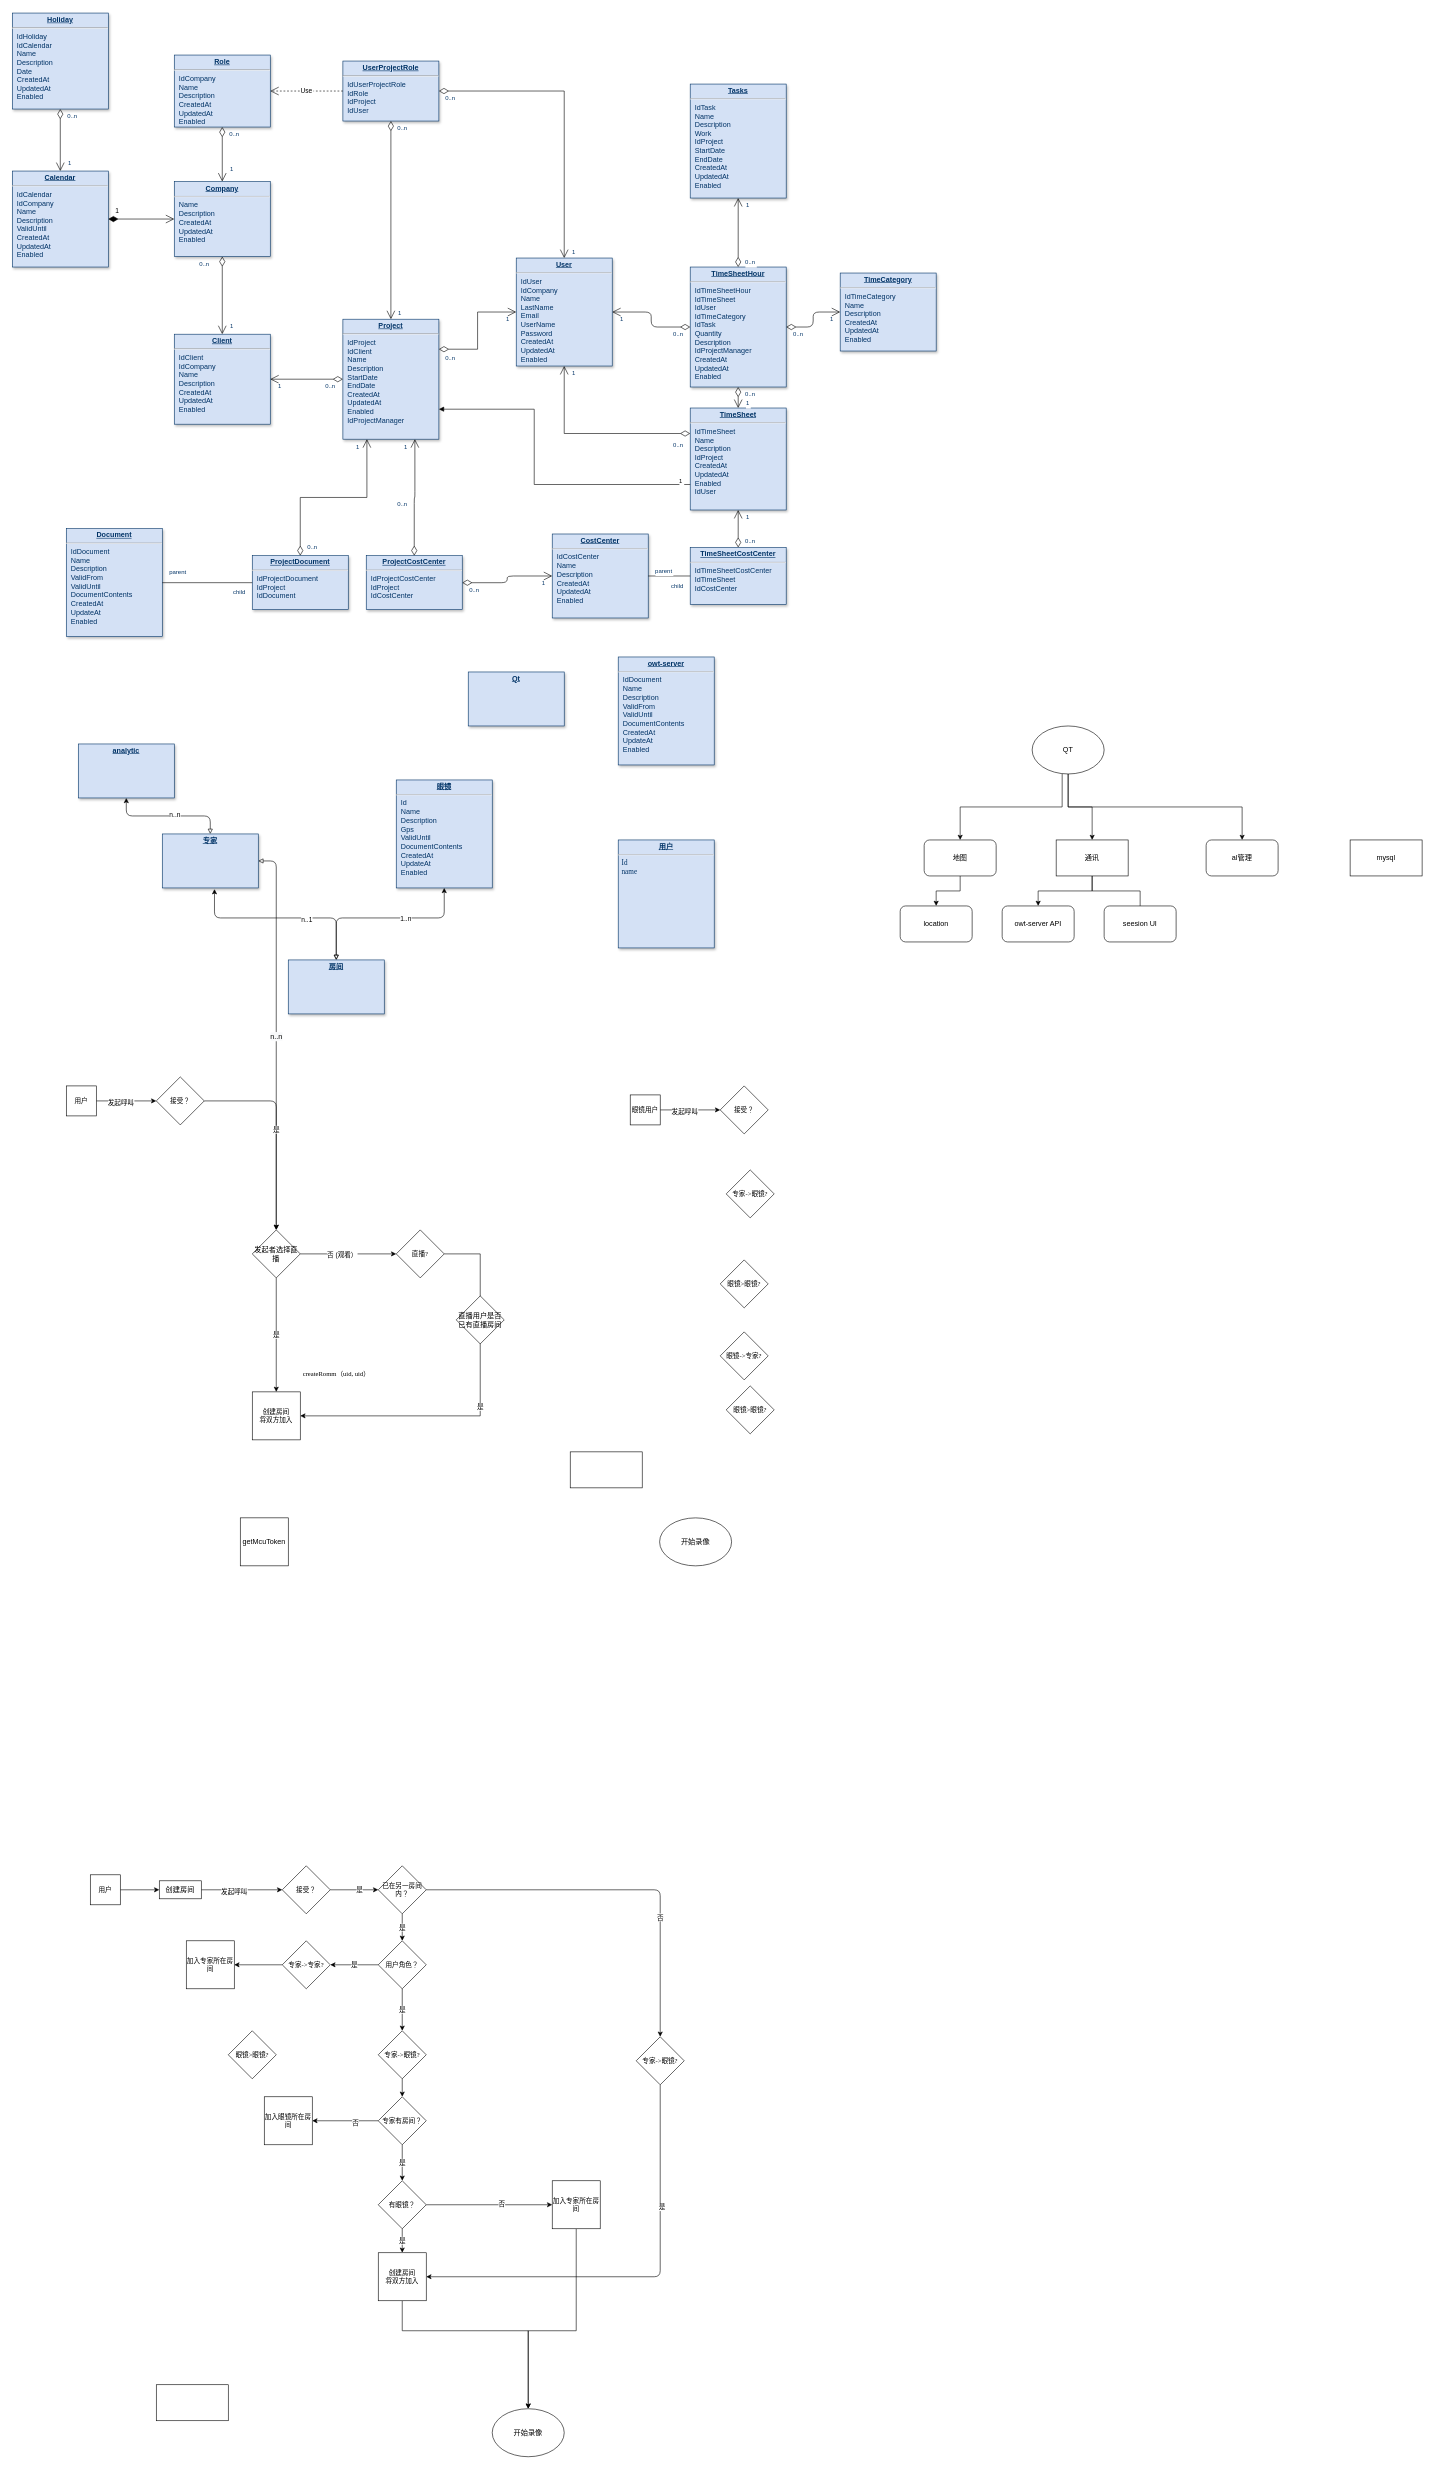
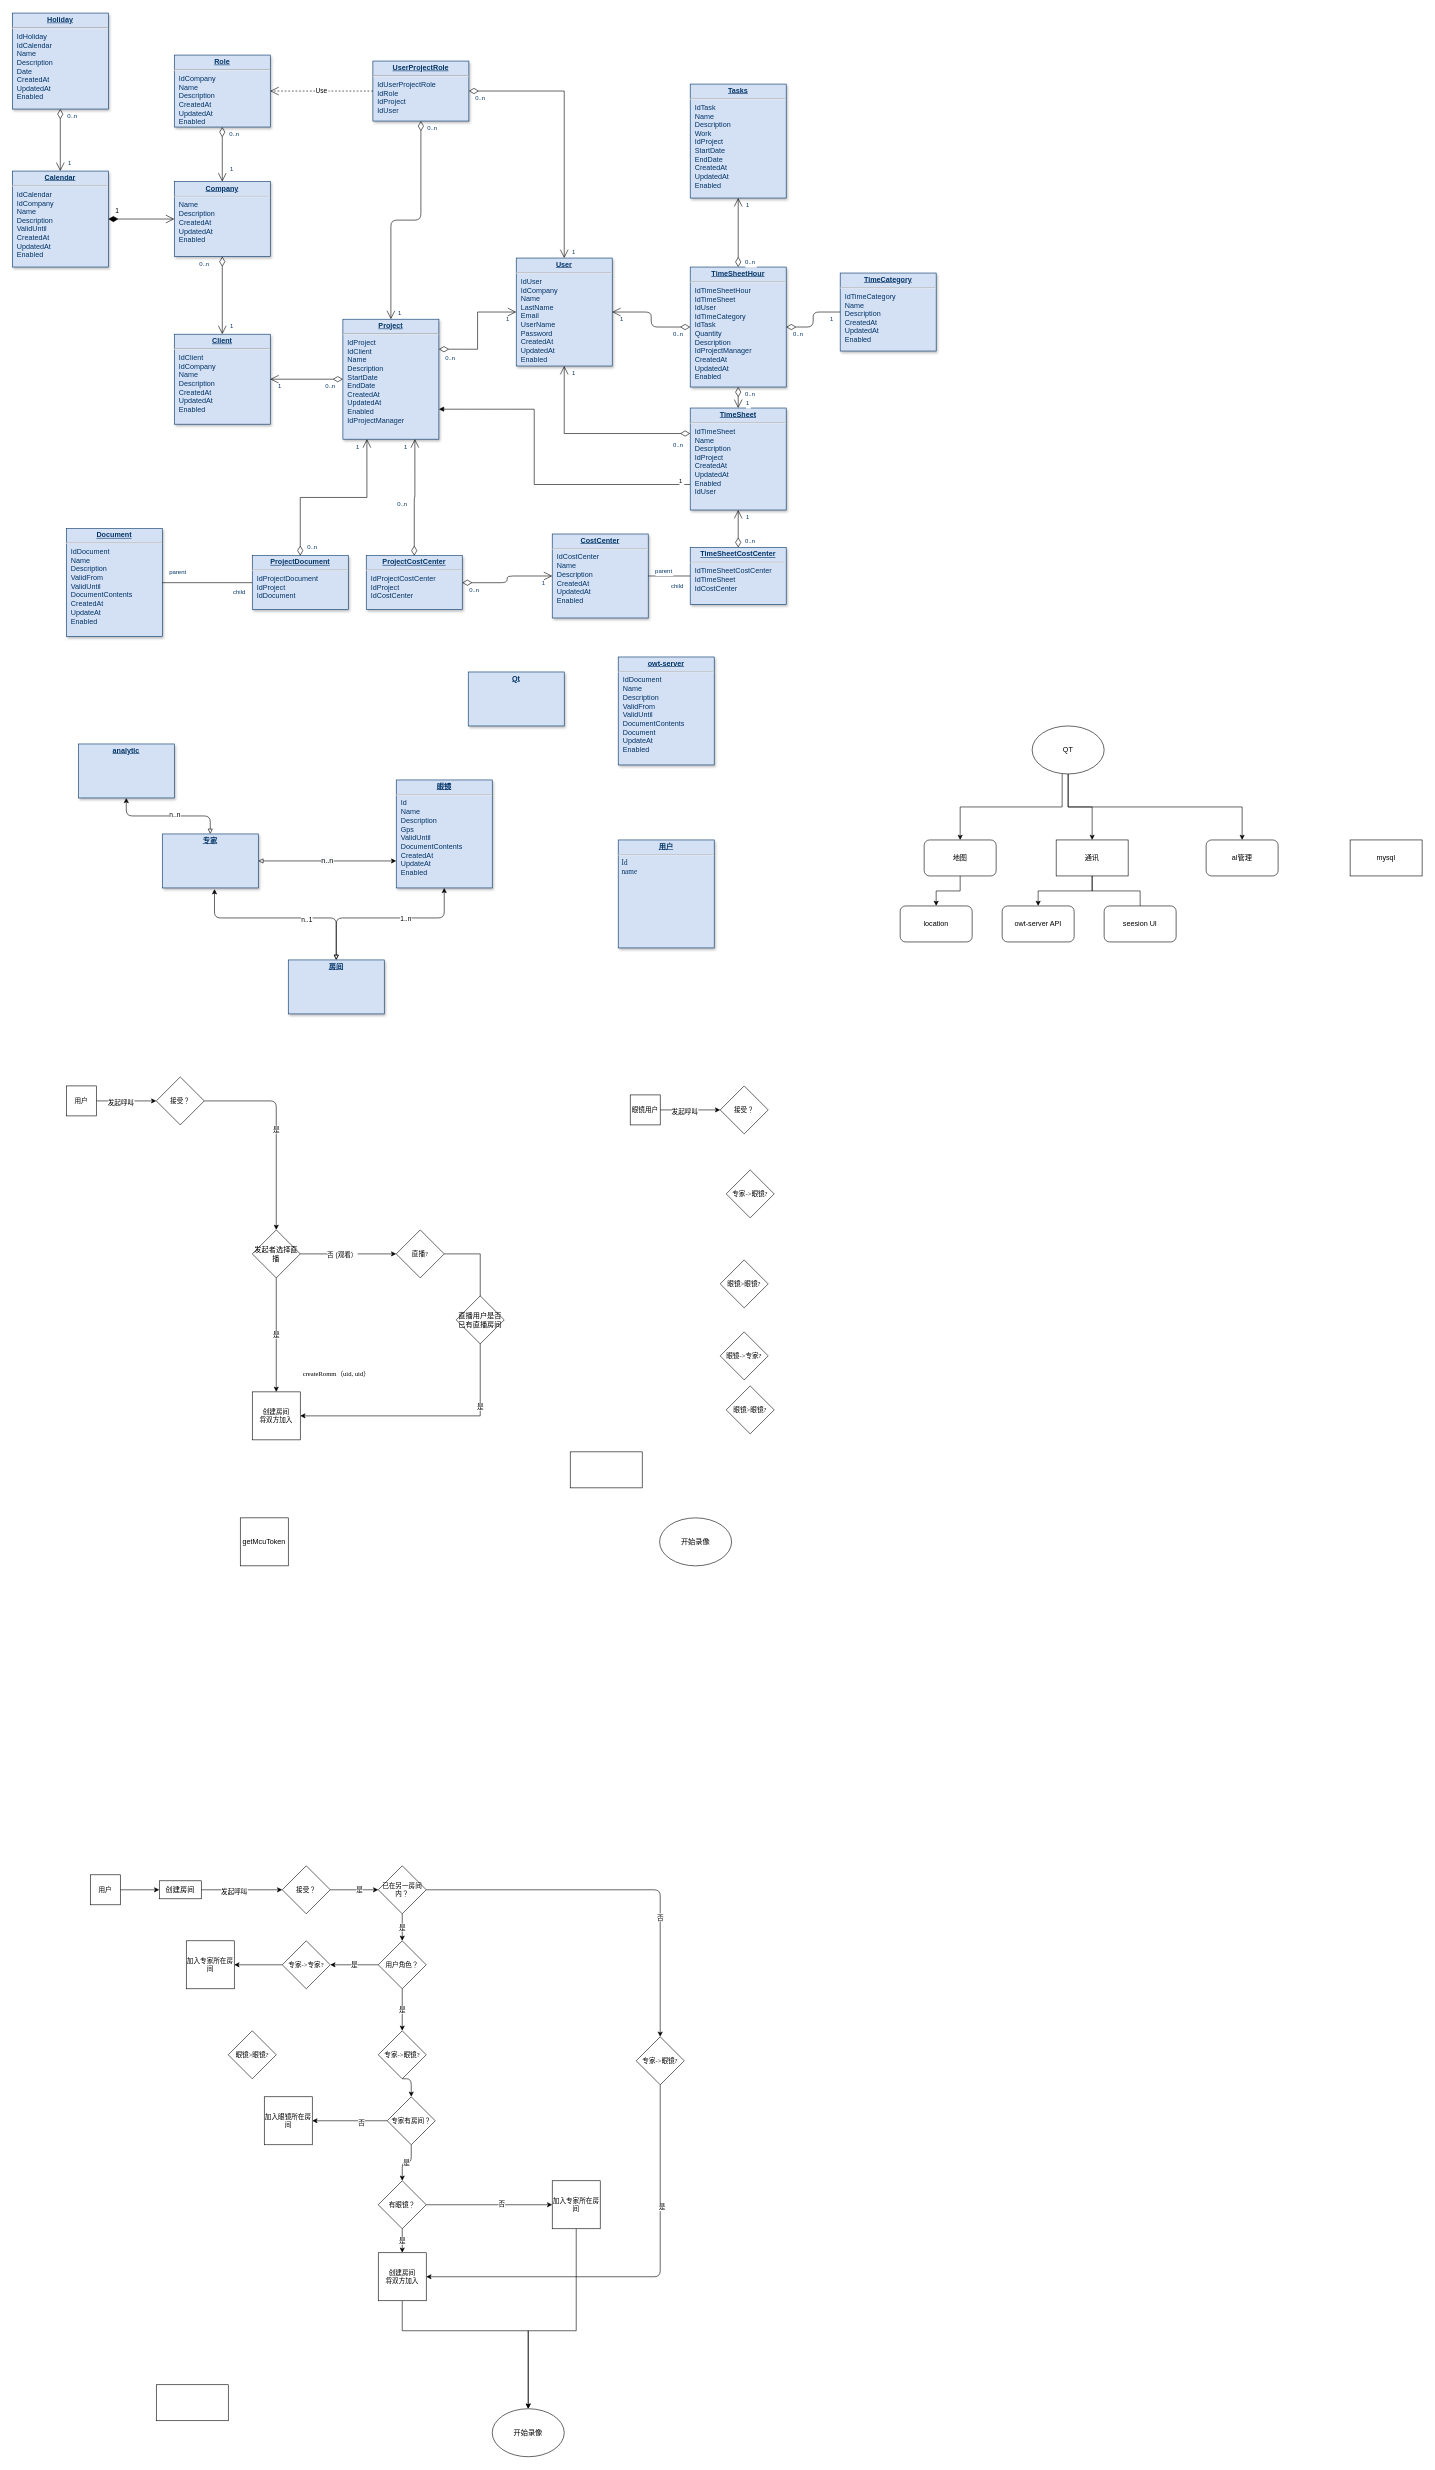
(391, 91) -> (421, 91)
(835, 312) -> (836, 312)
(651, 700) -> (651, 700)
(276, 979) -> (326, 861)
(402, 2121) -> (411, 2121)
